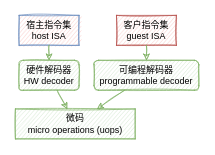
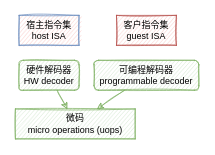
(49, 52) -> none
(147, 52) -> none
